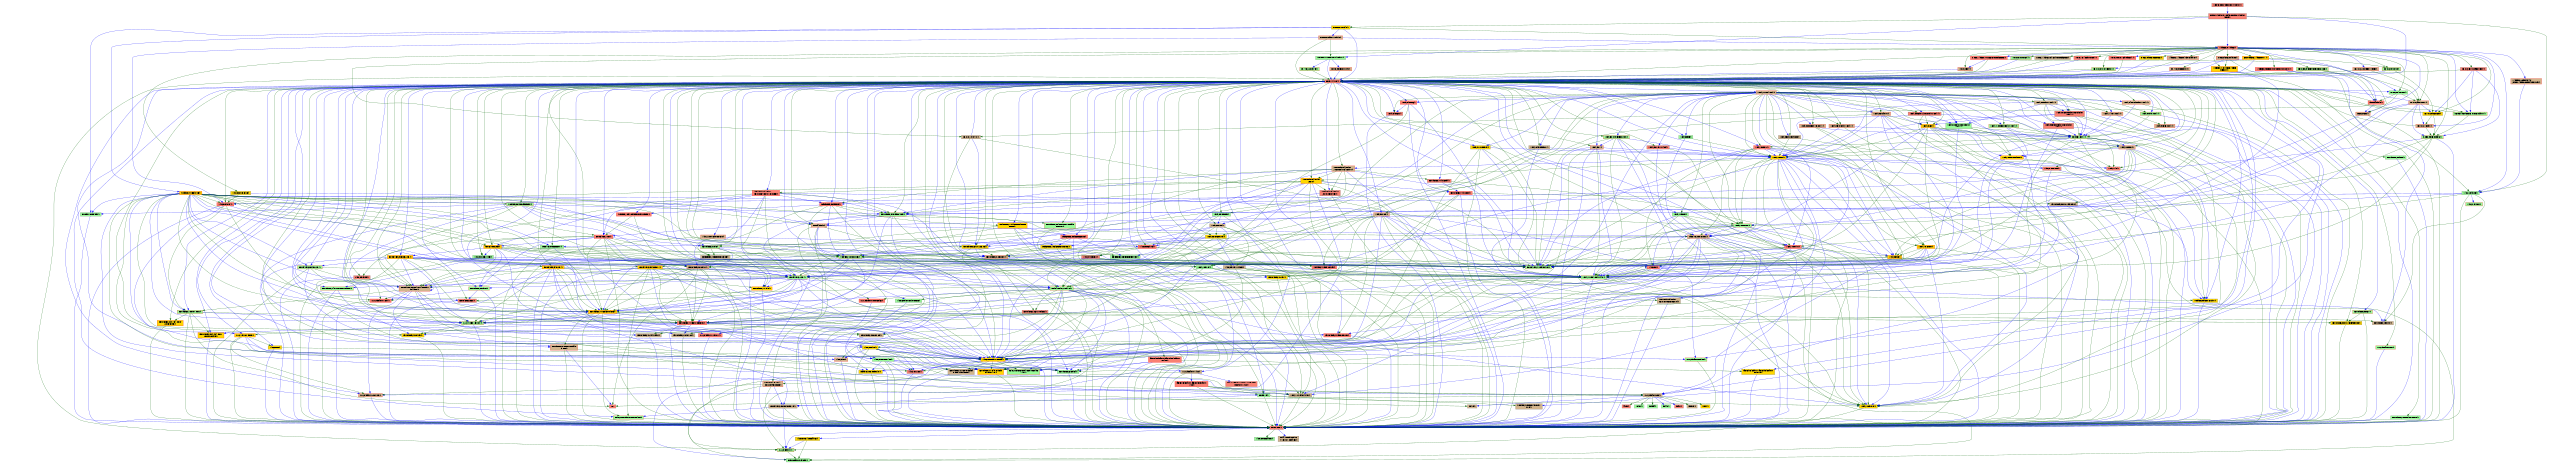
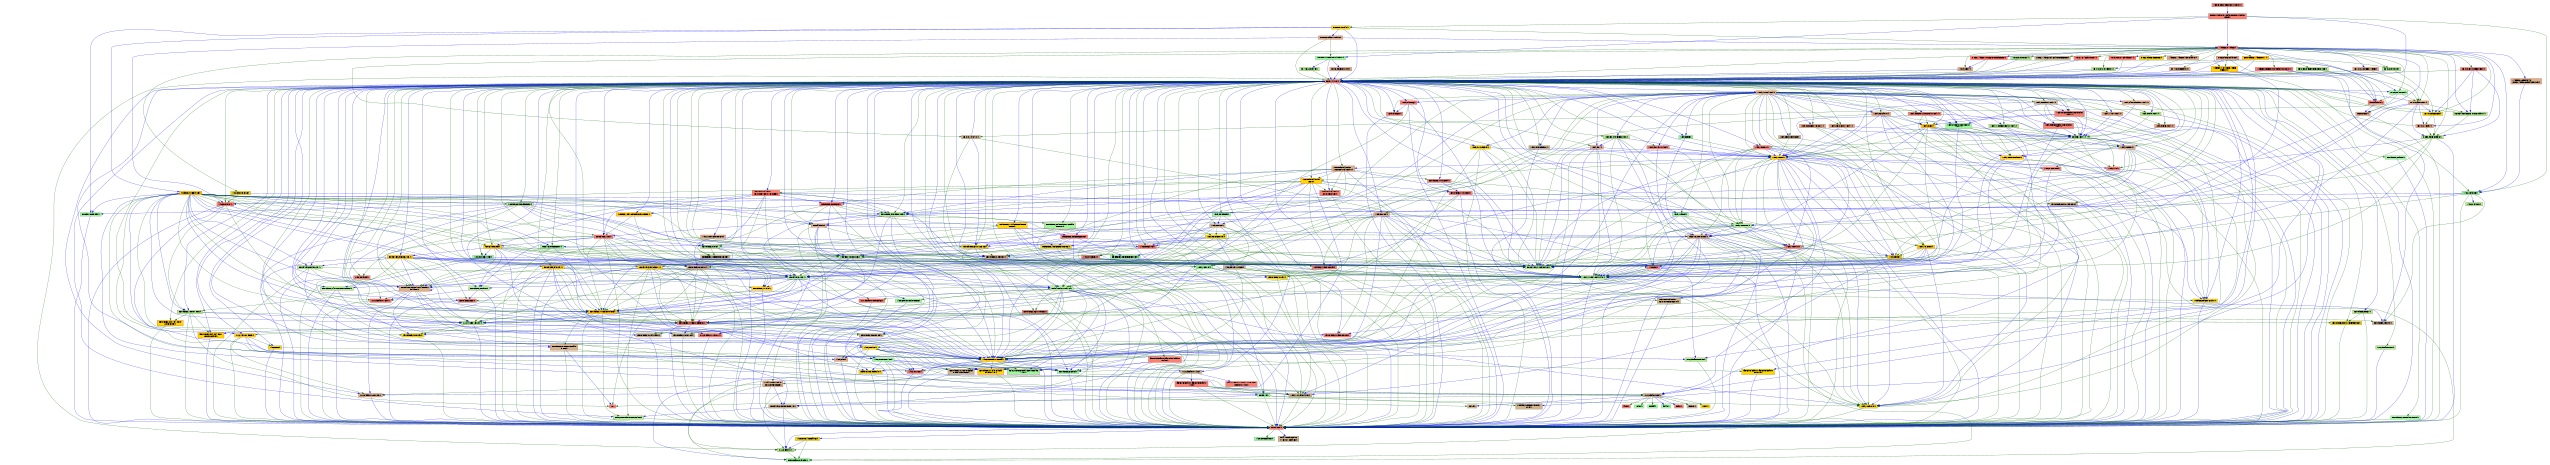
(634, 214) -> (634, 214)
(773, 384) -> (773, 384)
